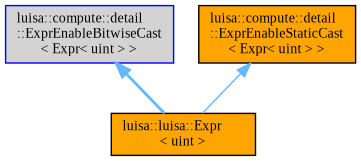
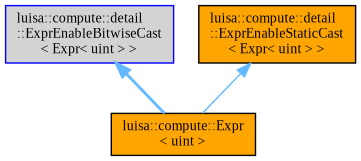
(183, 134) -> (183, 134)
